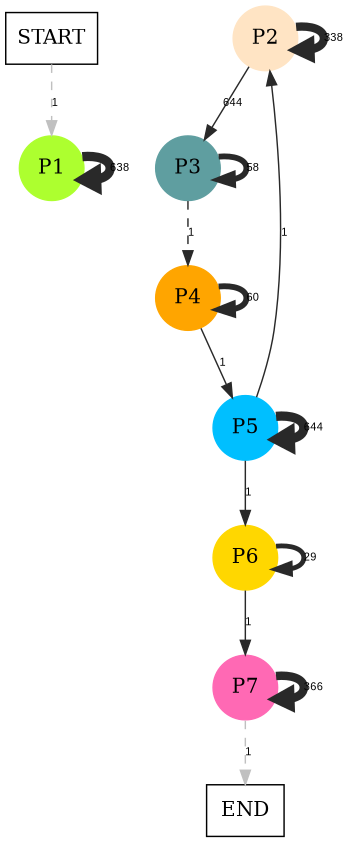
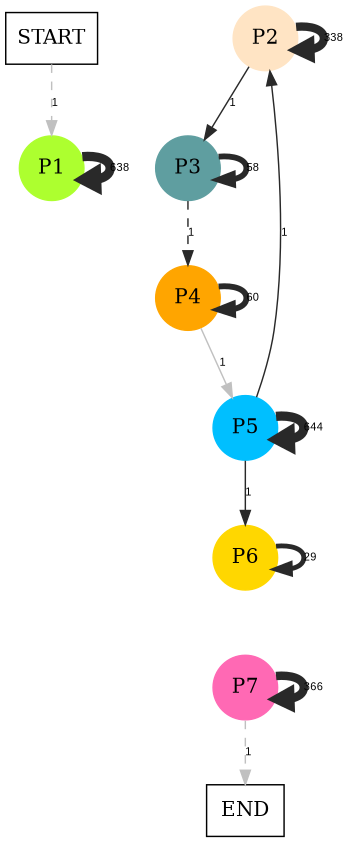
(233, 103) -> (233, 103)
(214, 356) -> (214, 356)
(245, 615) -> none
